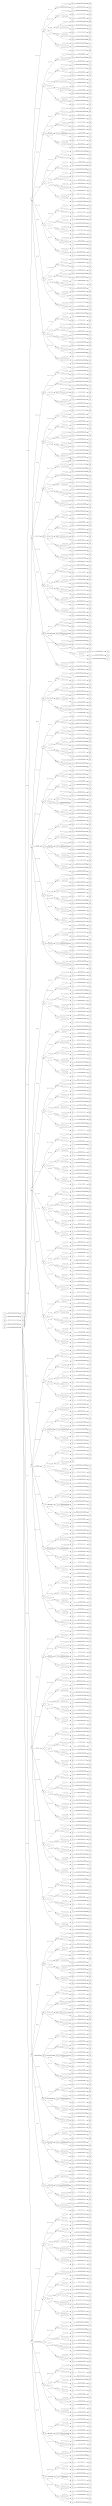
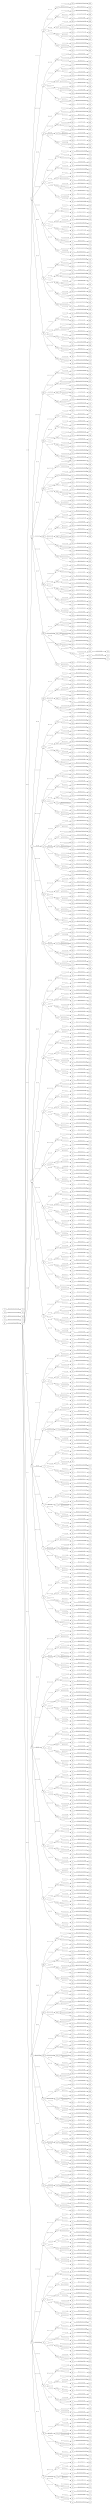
(90, 540) -> none
